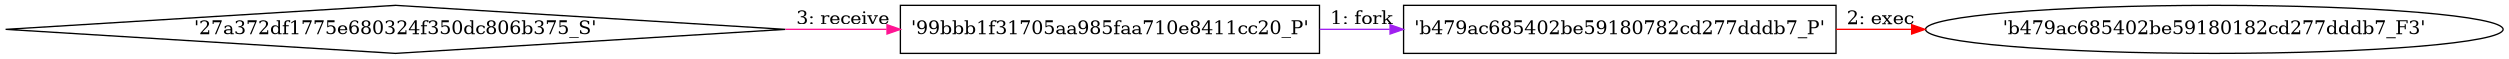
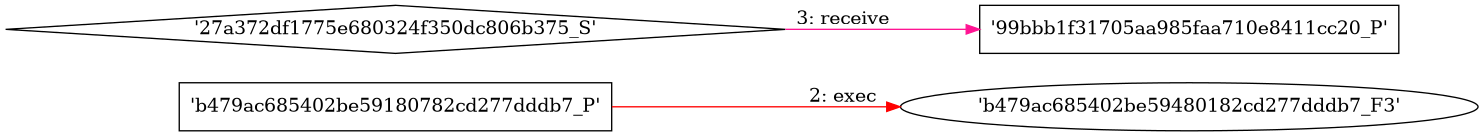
(1355, 29) -> none
(2214, 29) -> (1189, 107)
